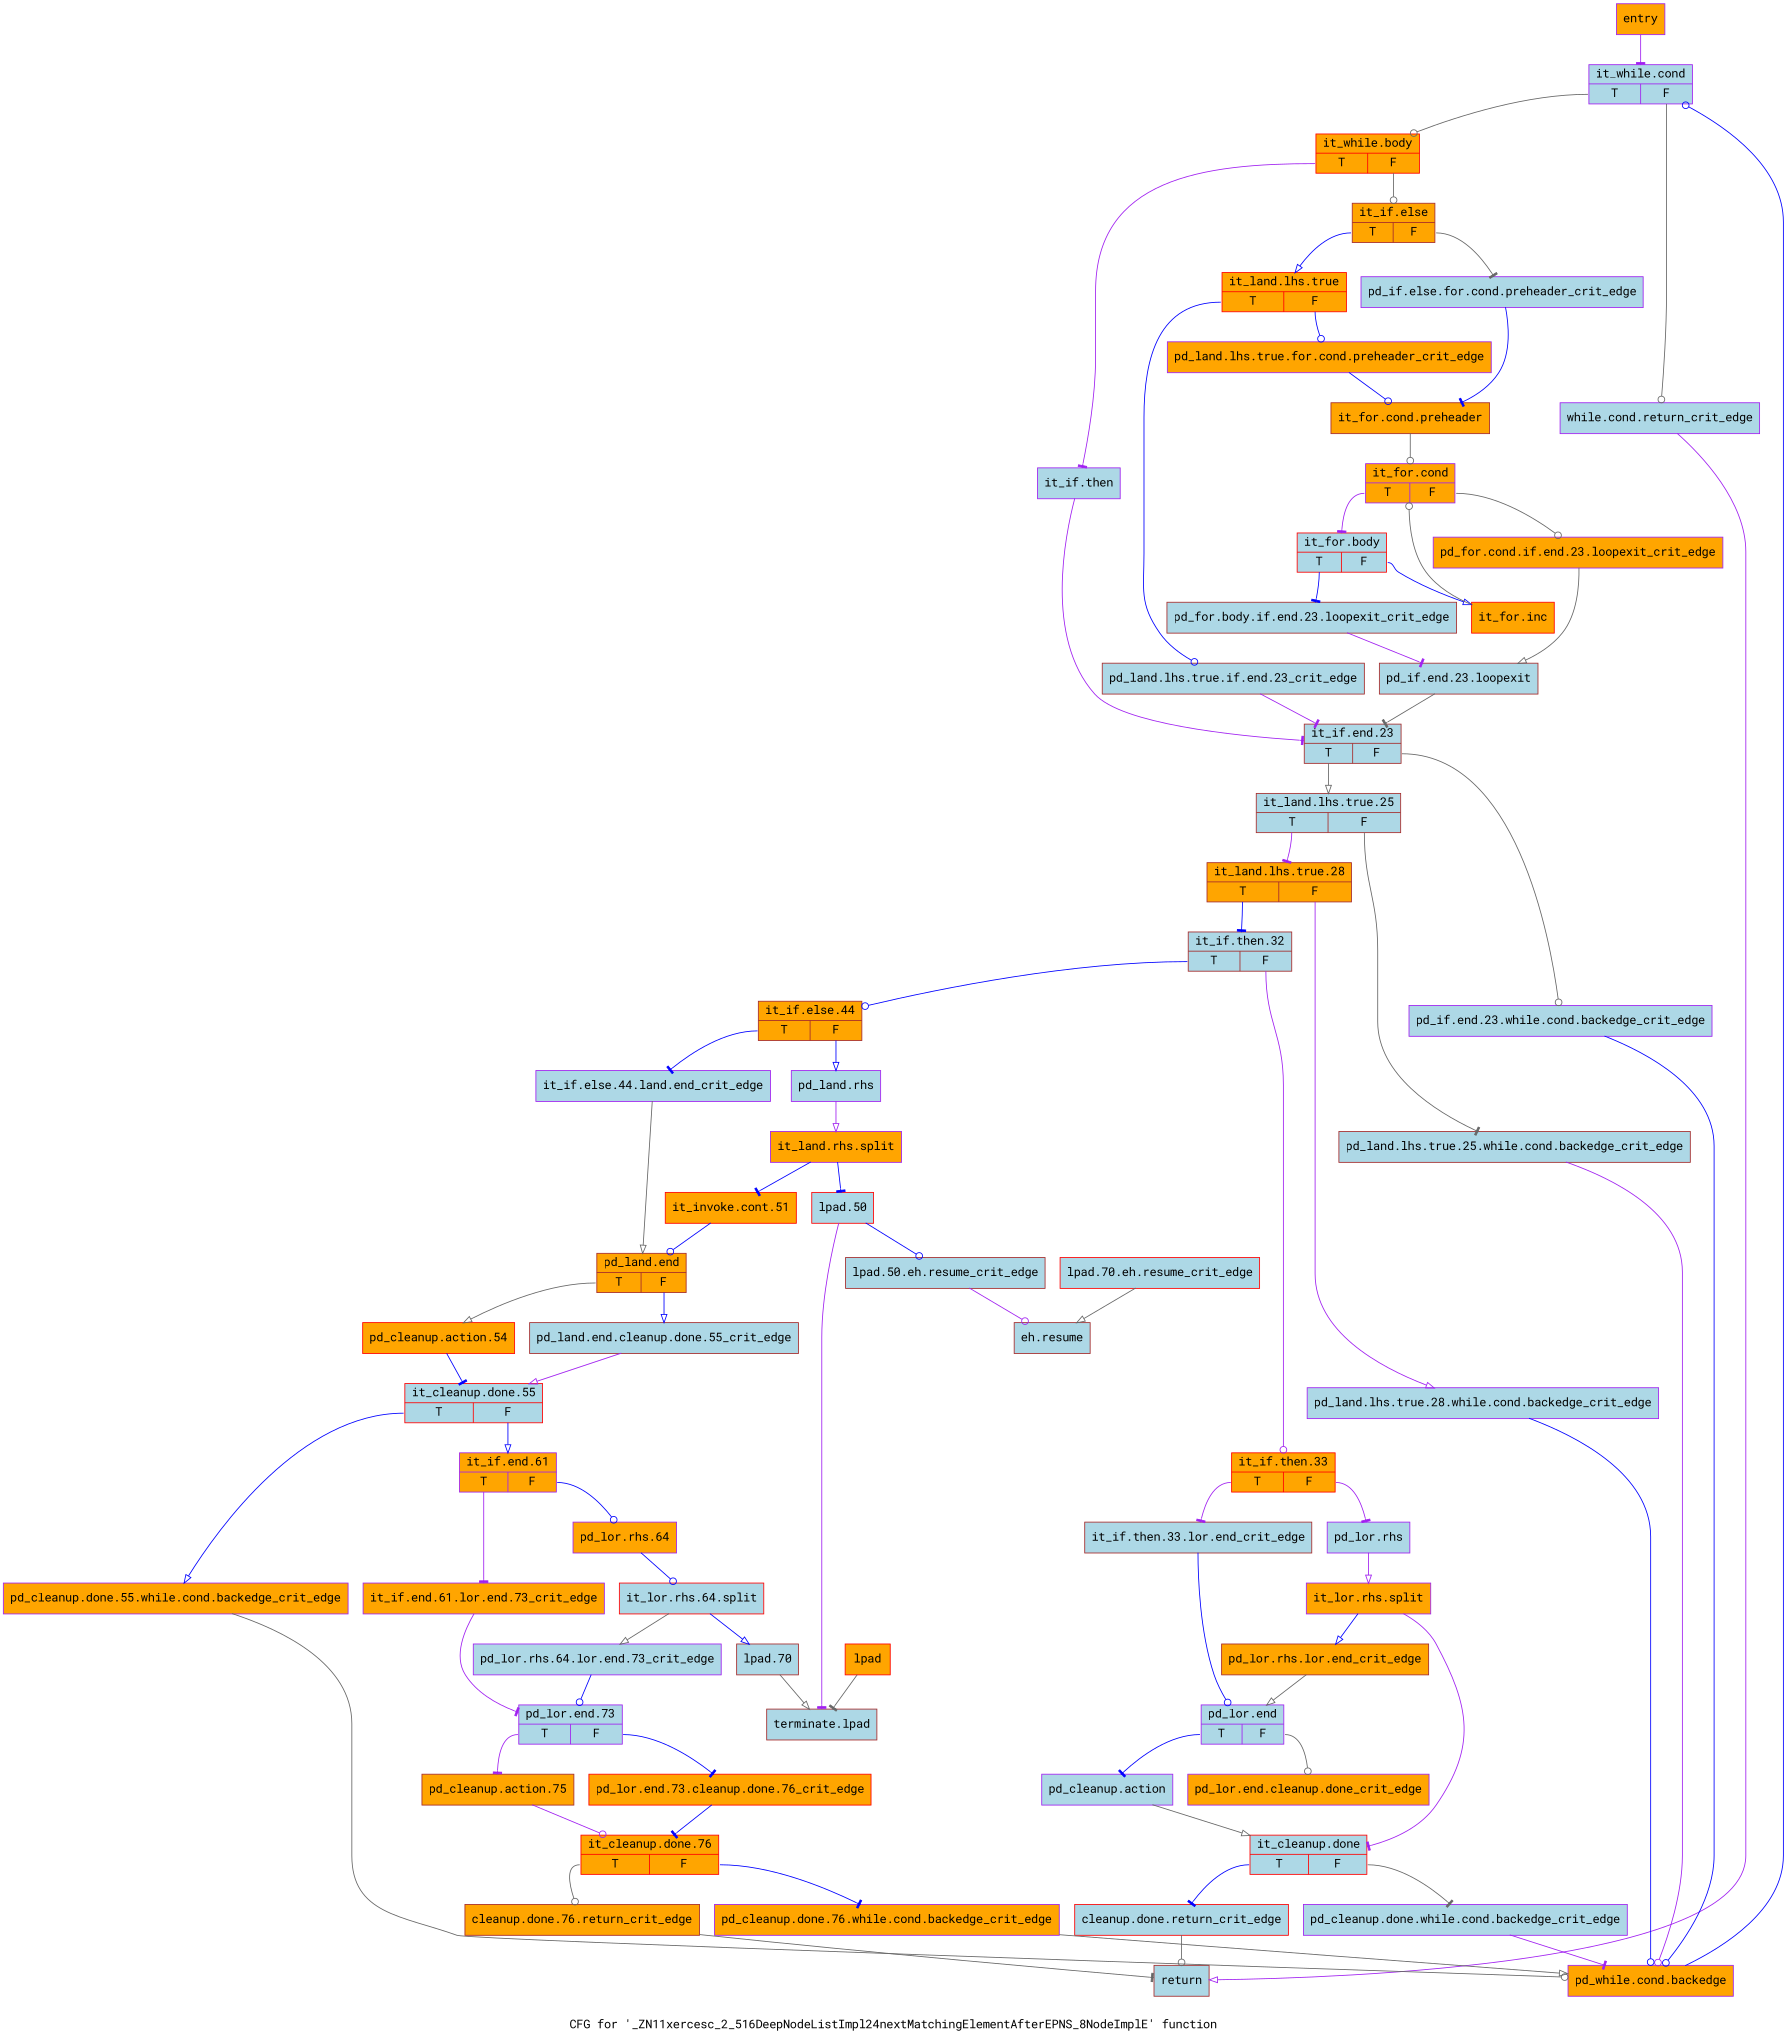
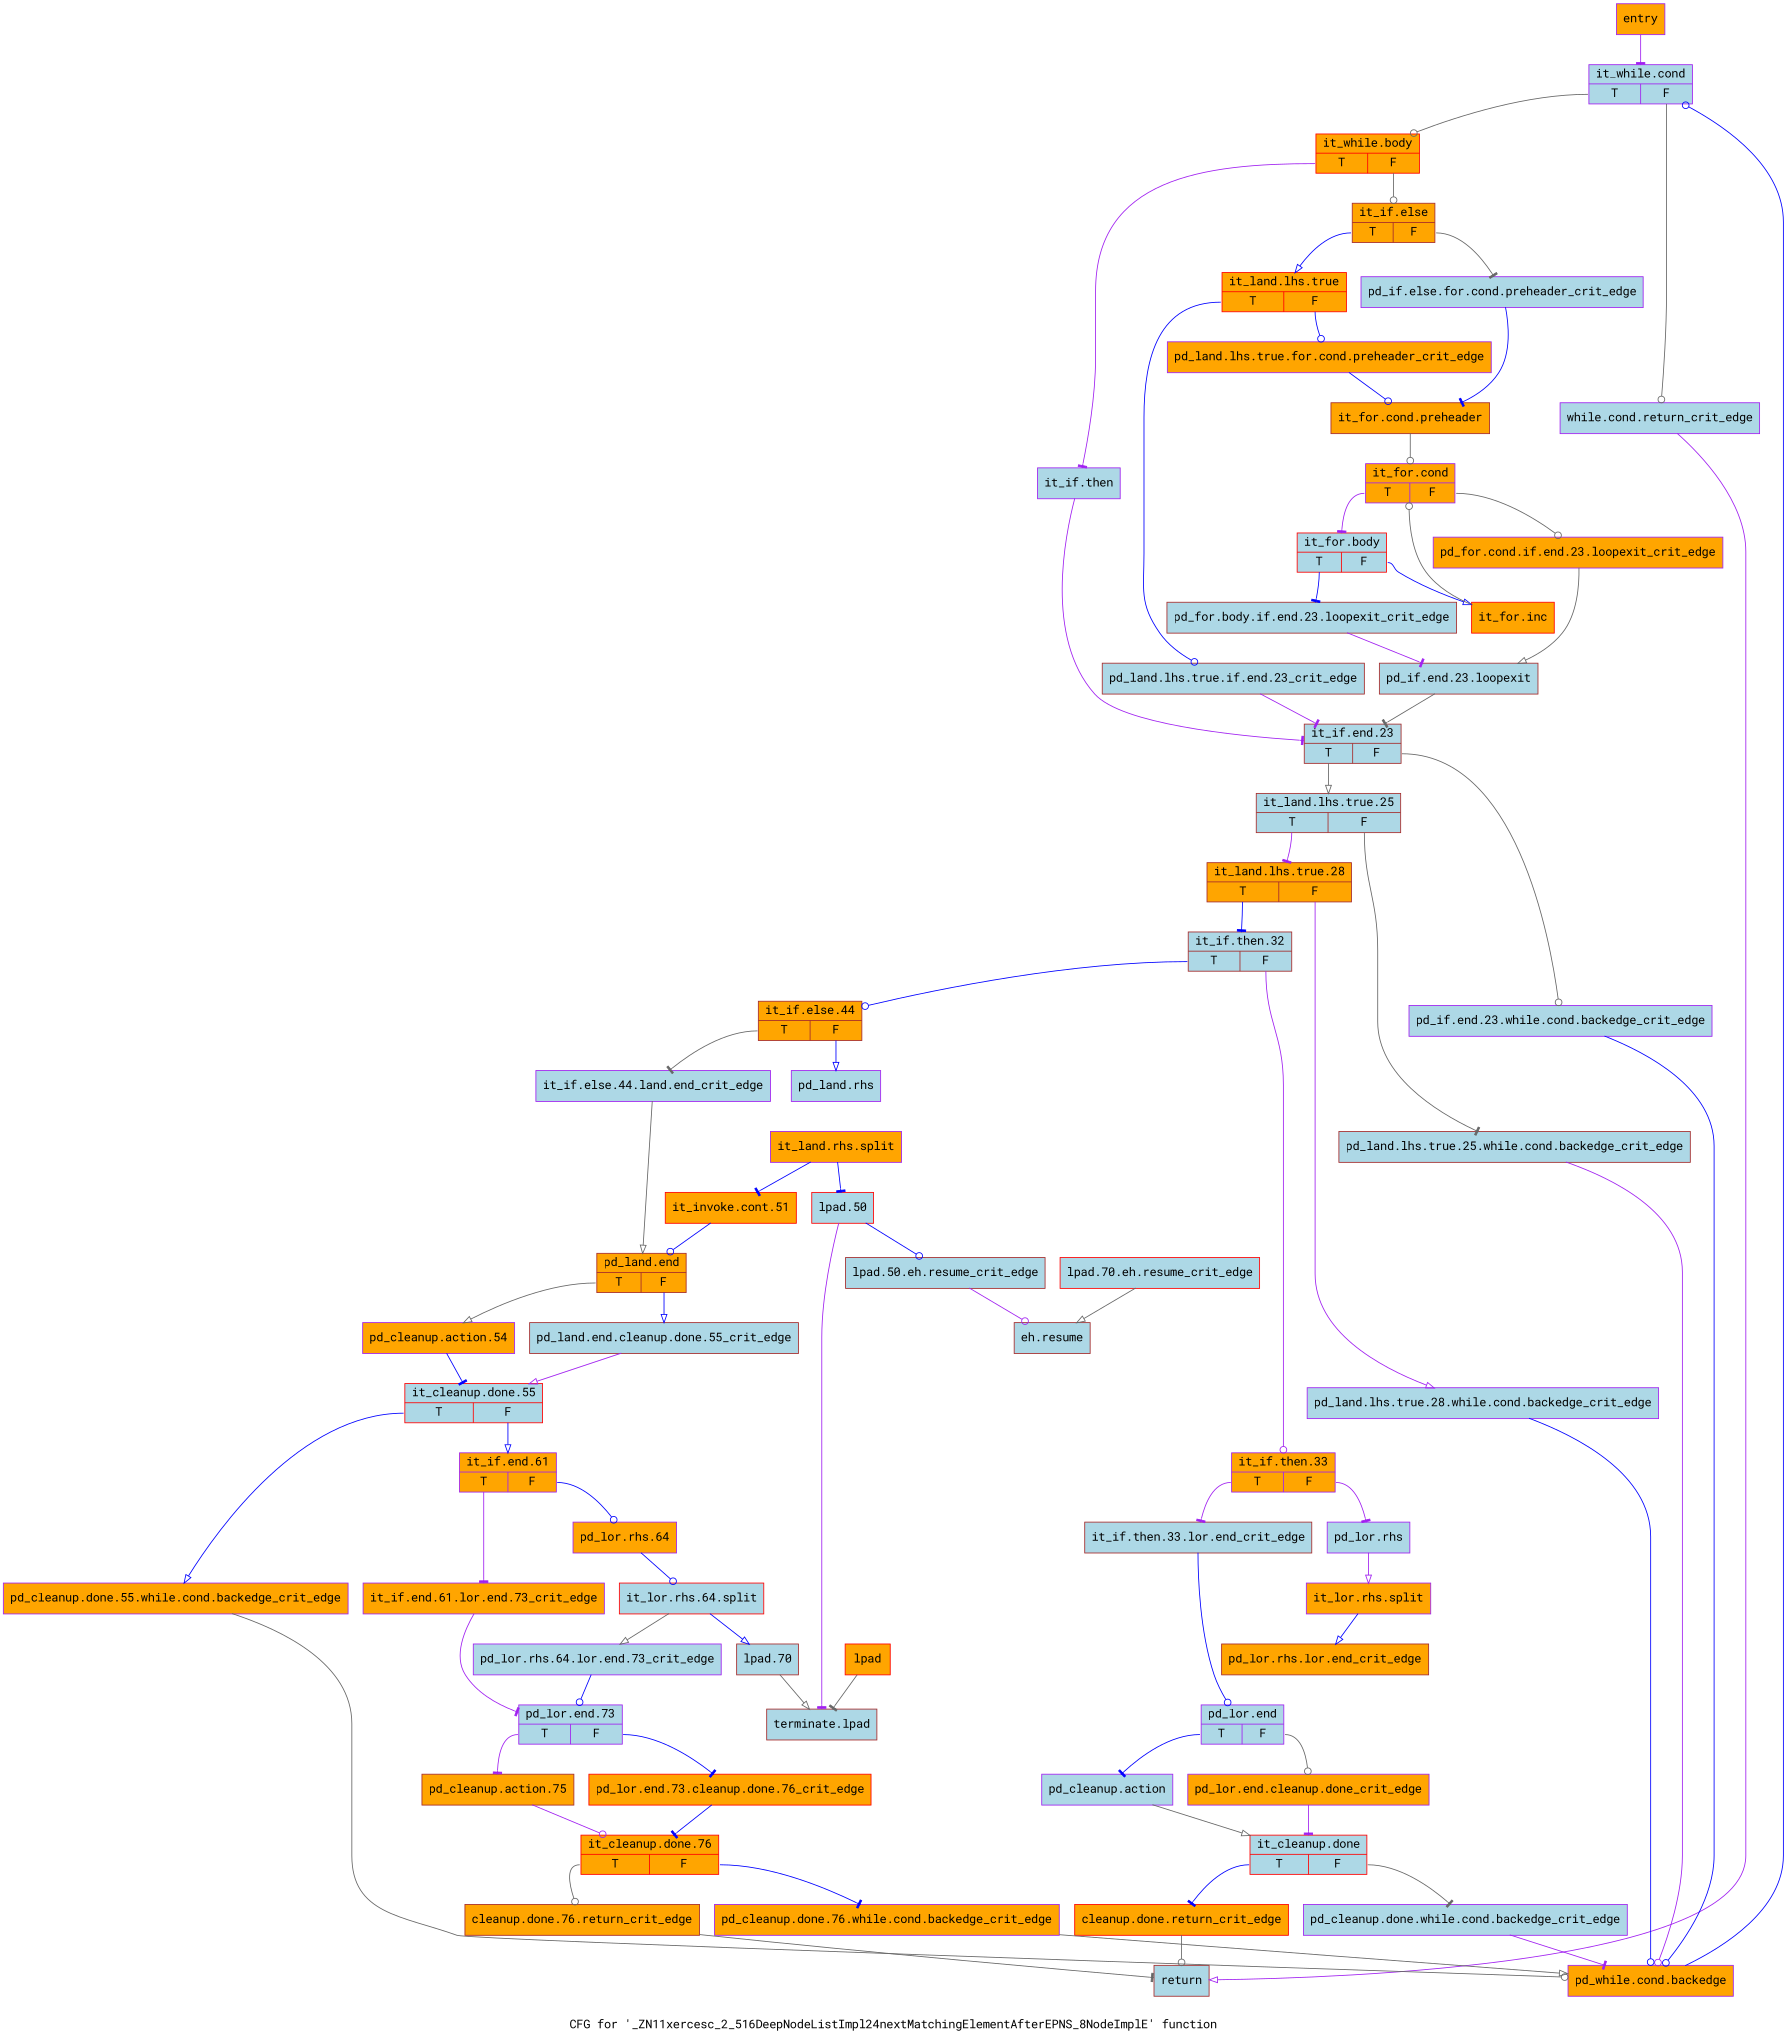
(712, 1043) -> (712, 1043)
(836, 1112) -> none
(439, 1338) -> (439, 1338)
(1283, 1472) -> (1283, 1472)
(1290, 1687) -> none
(1463, 1741) -> (1308, 1818)
(1182, 1920) -> (1182, 1920)
